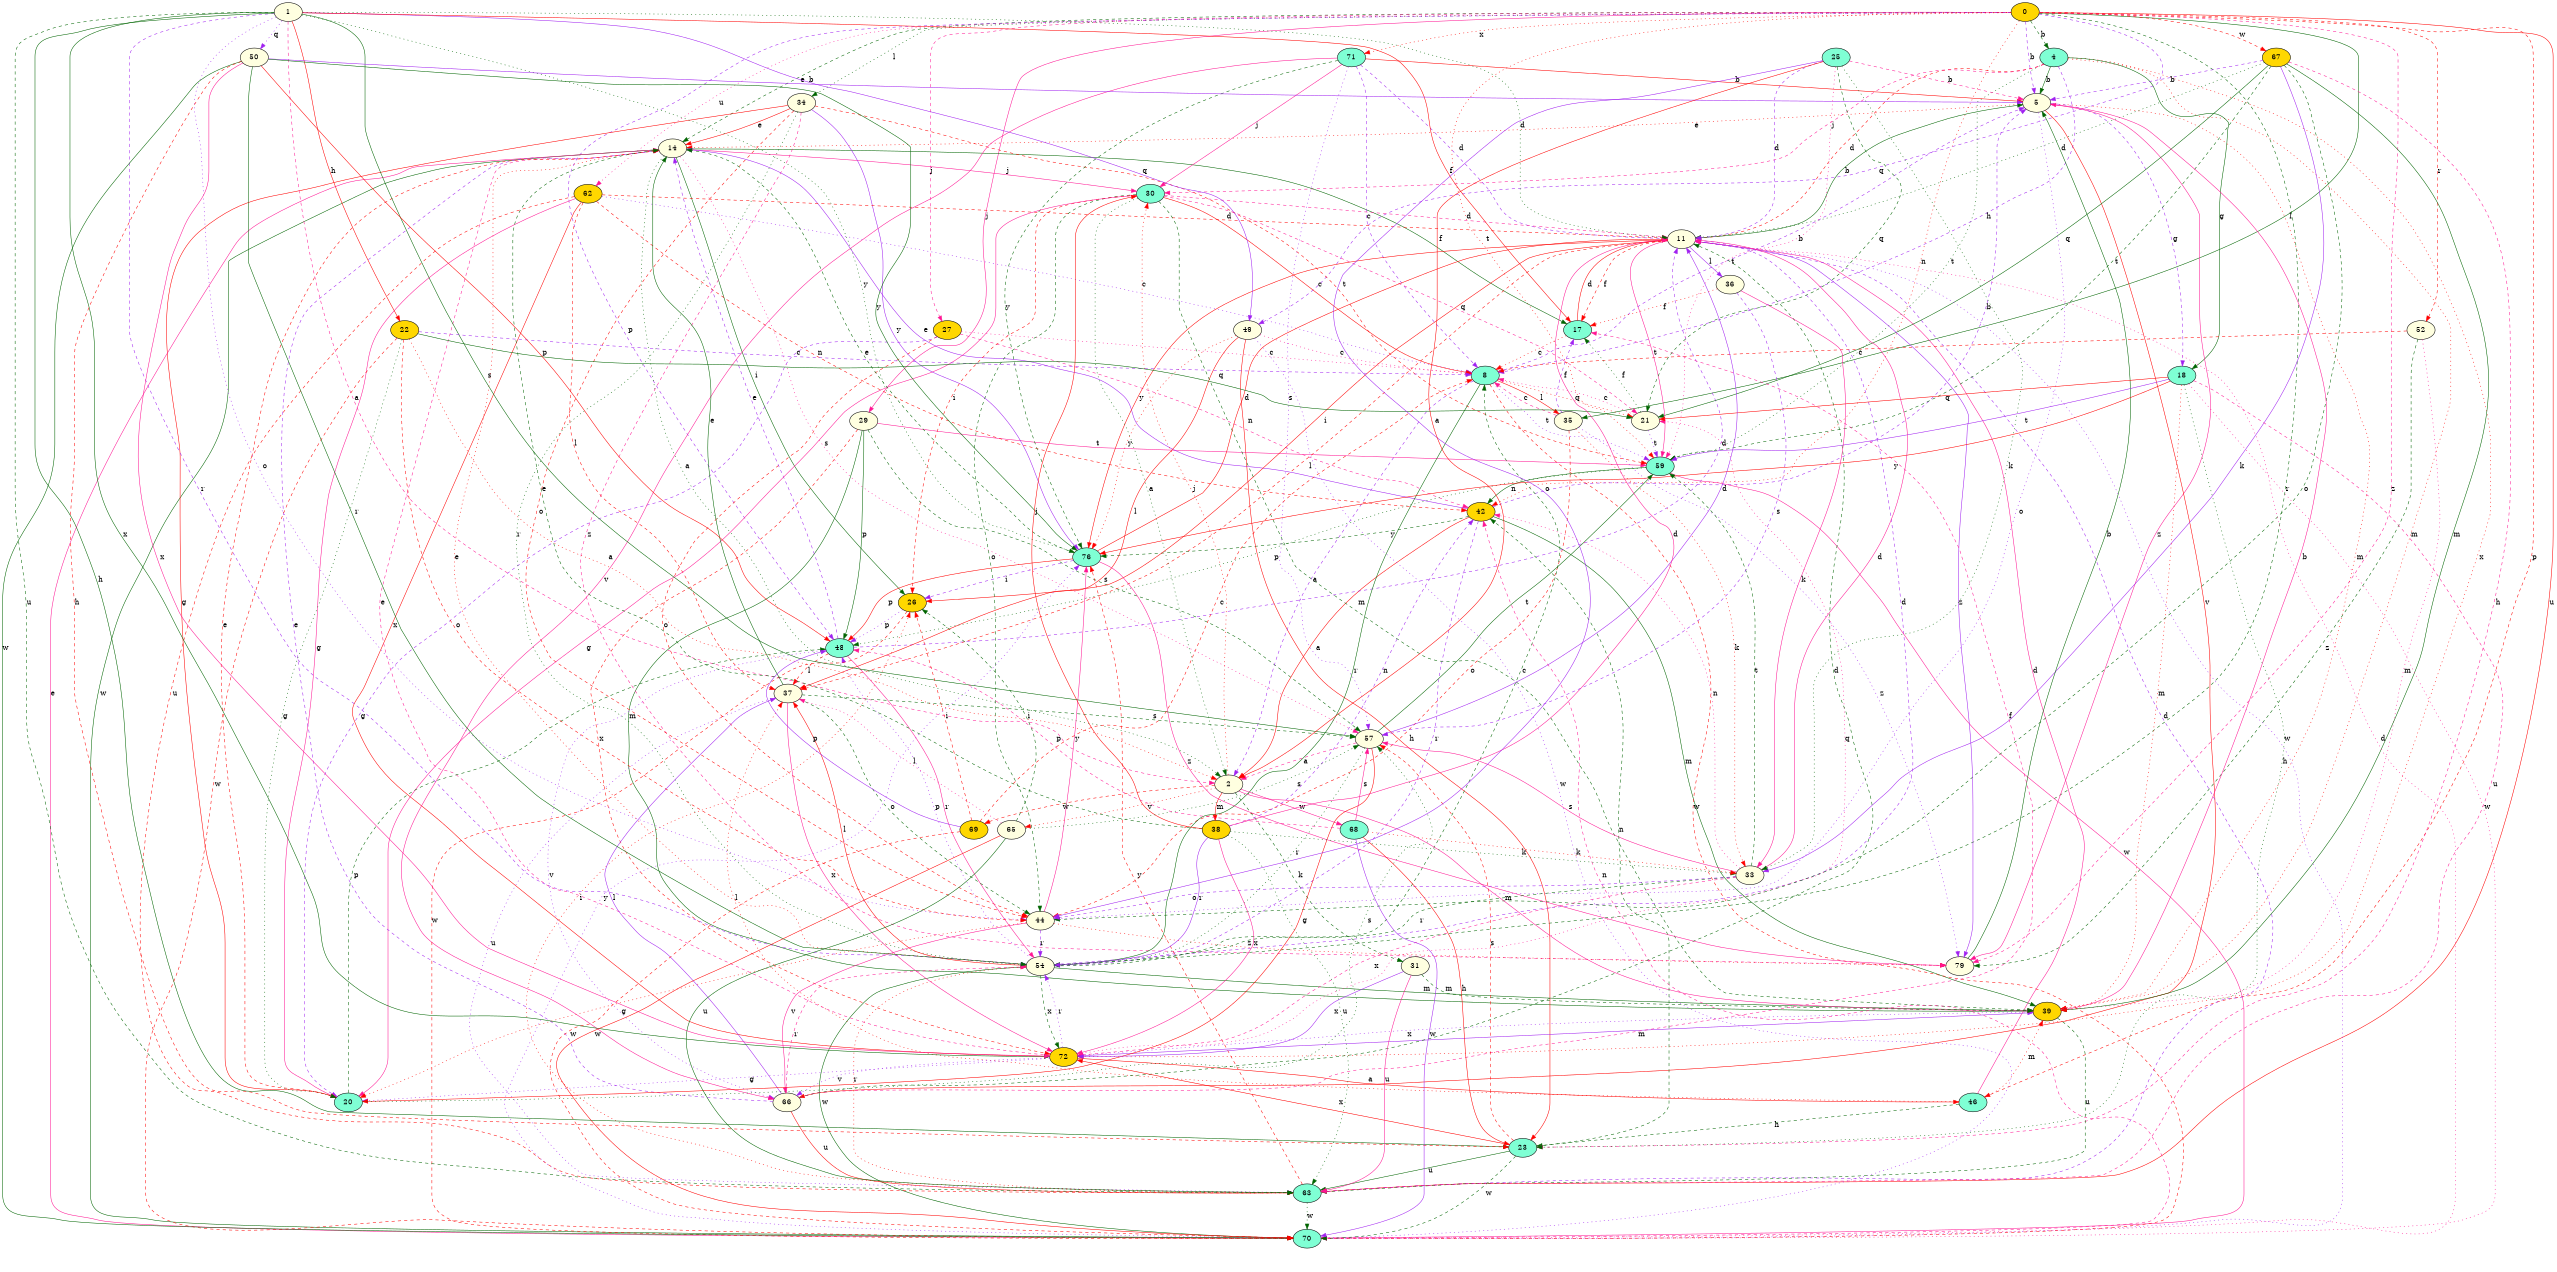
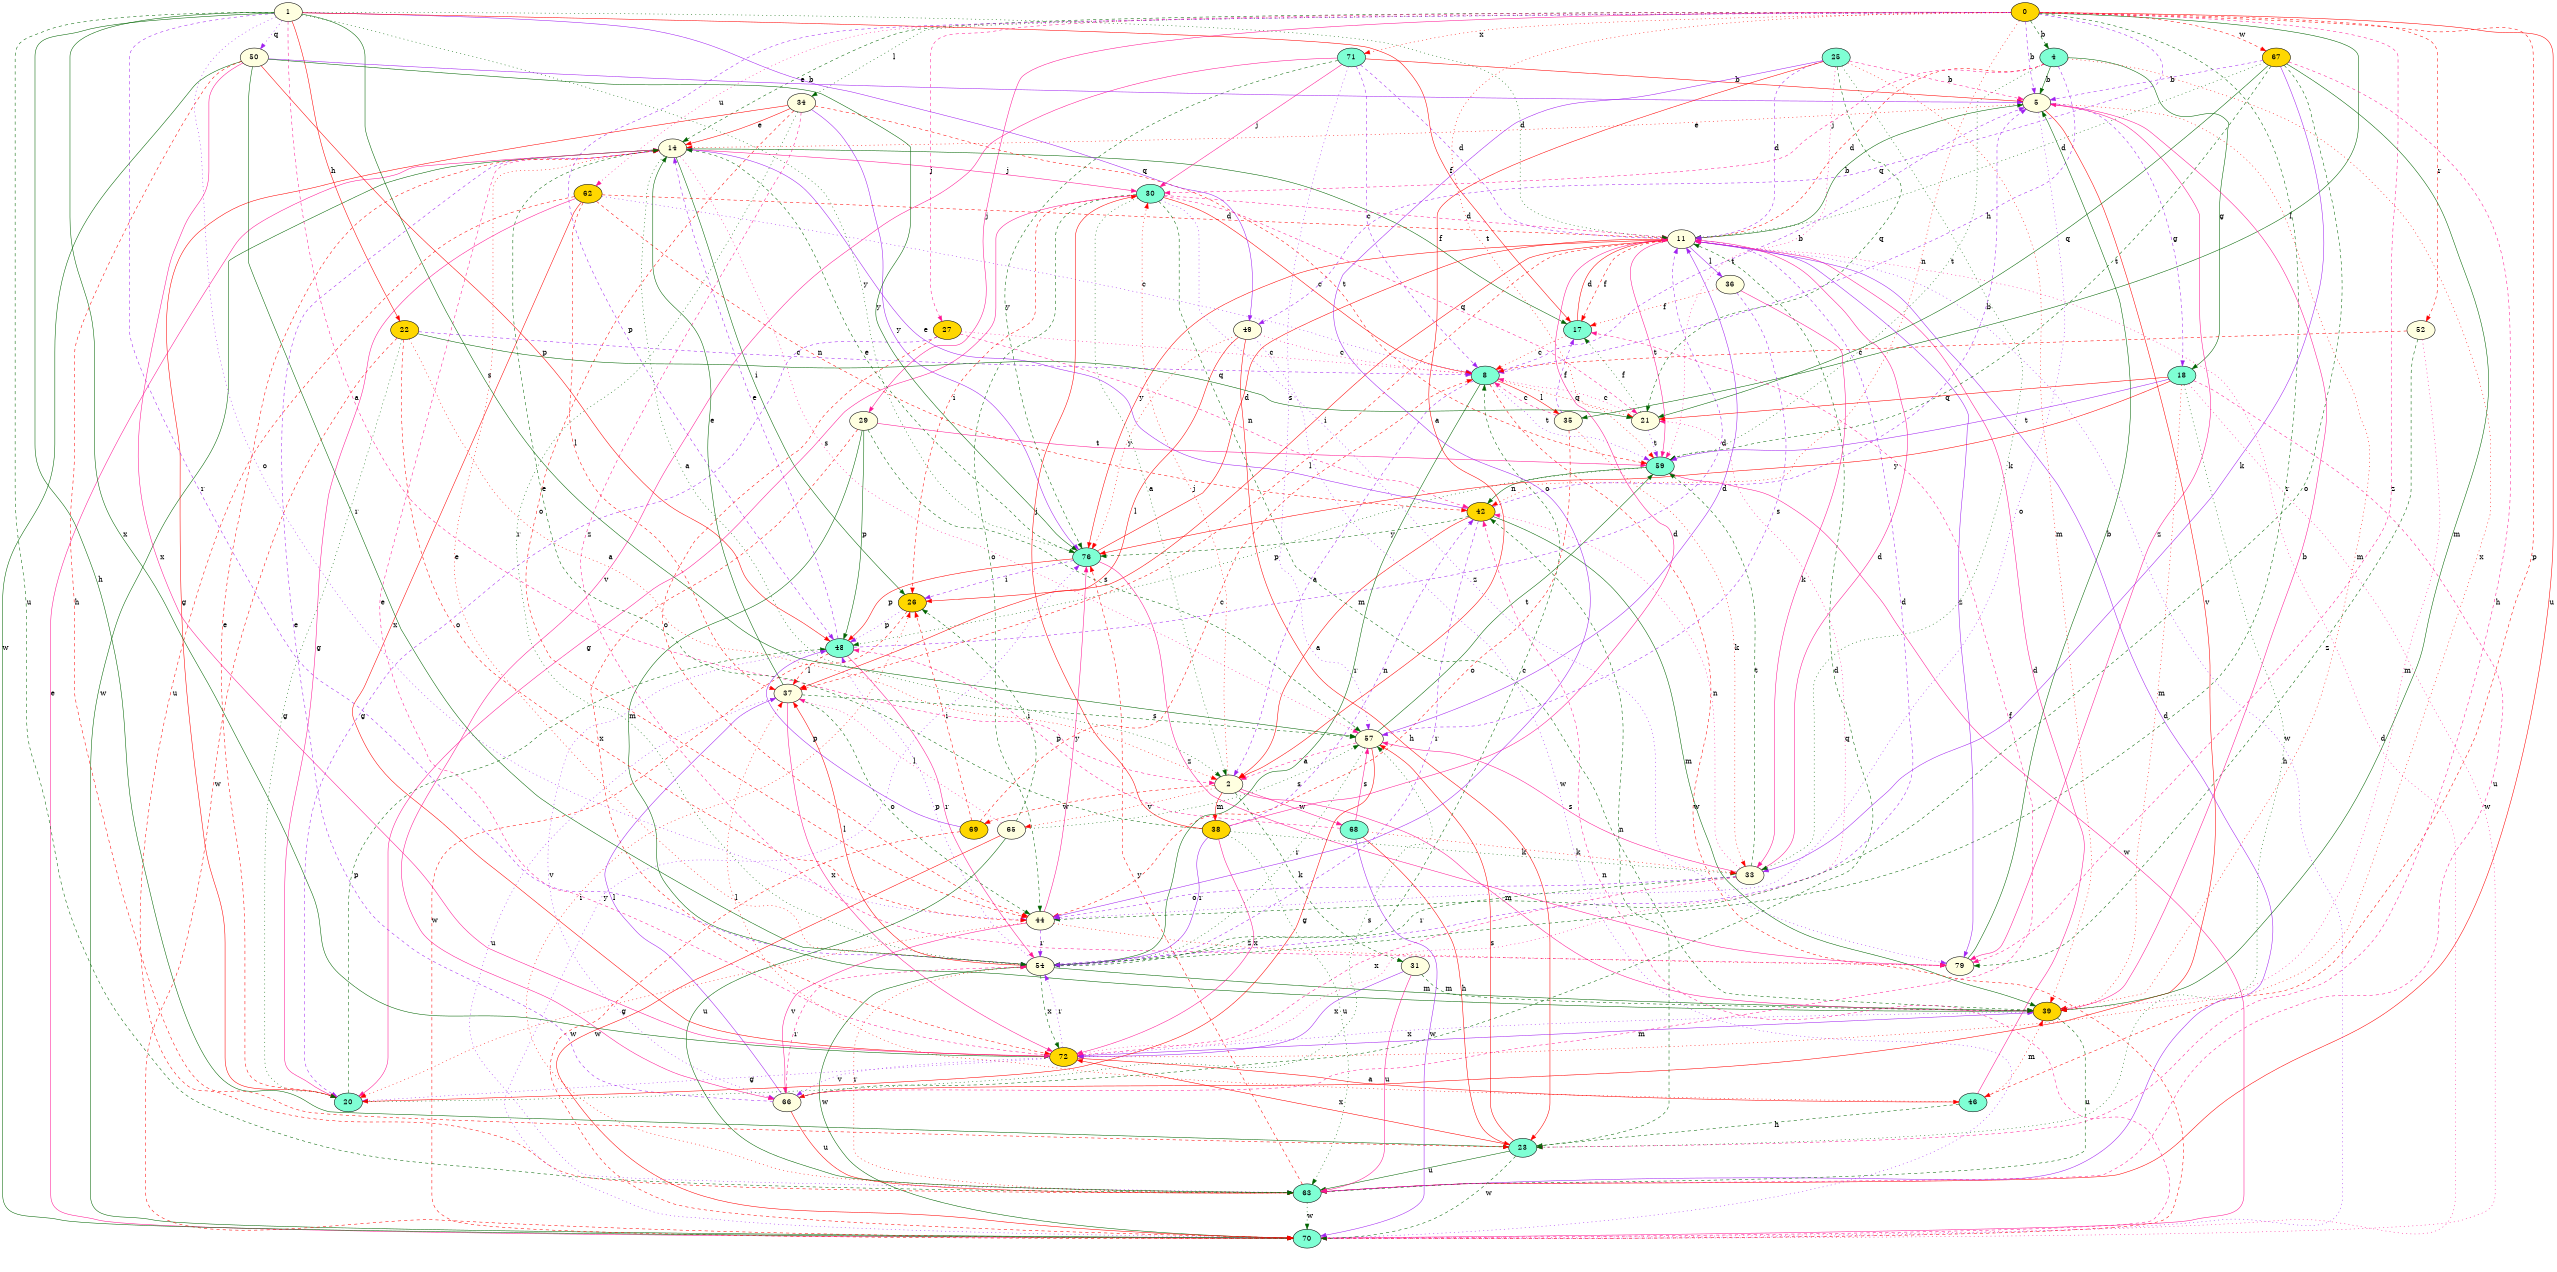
(2421, 501) -> (2051, 491)
(1841, 636) -> (1551, 649)
(1490, 940) -> (1490, 940)
(2271, 945) -> (2271, 945)
